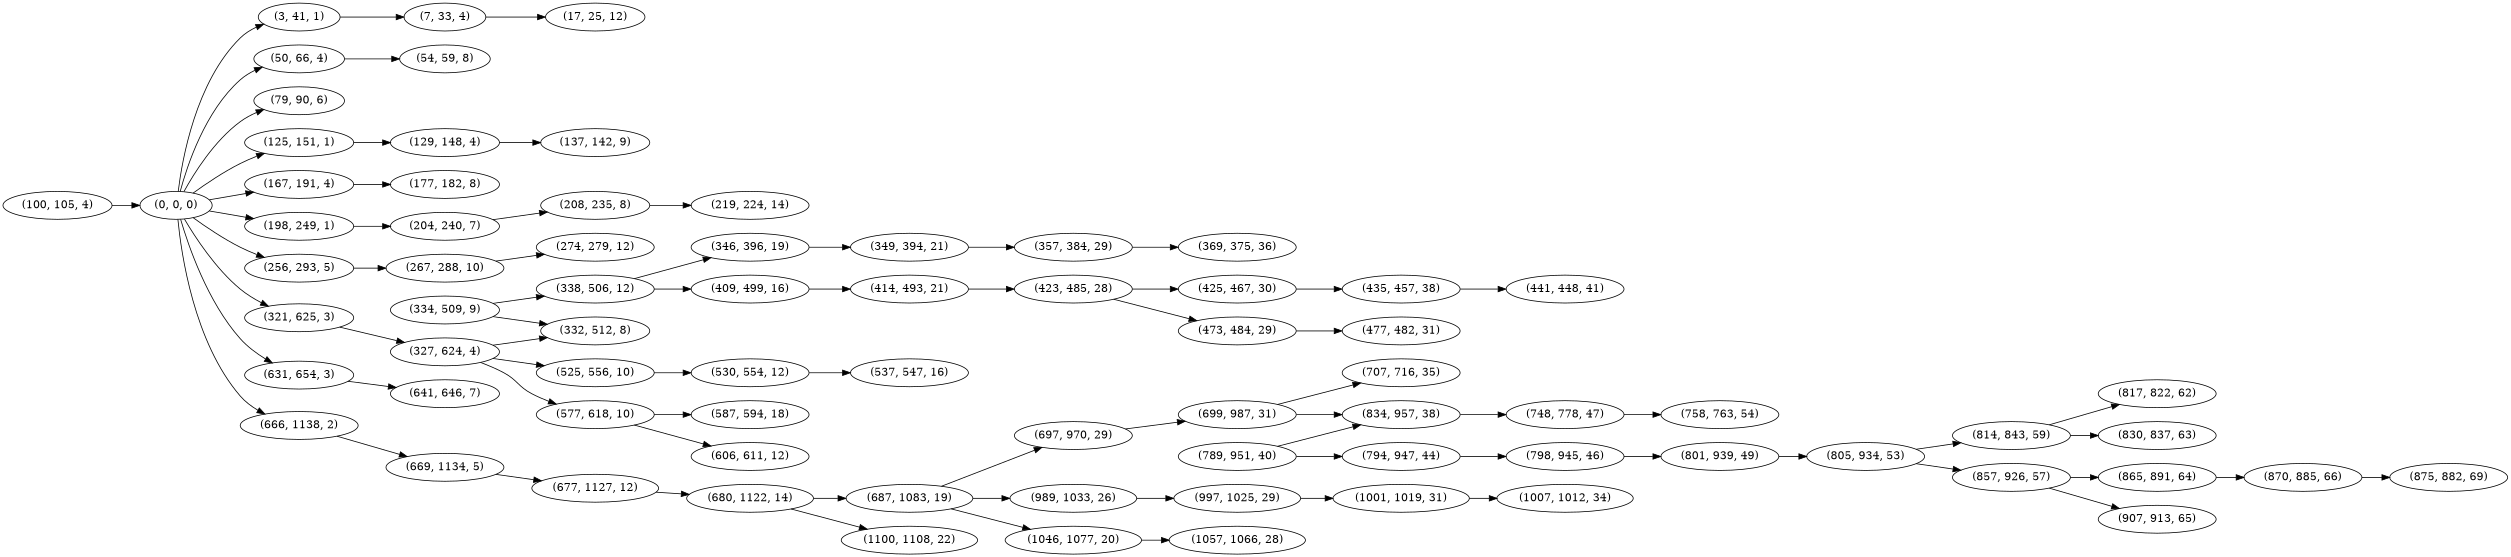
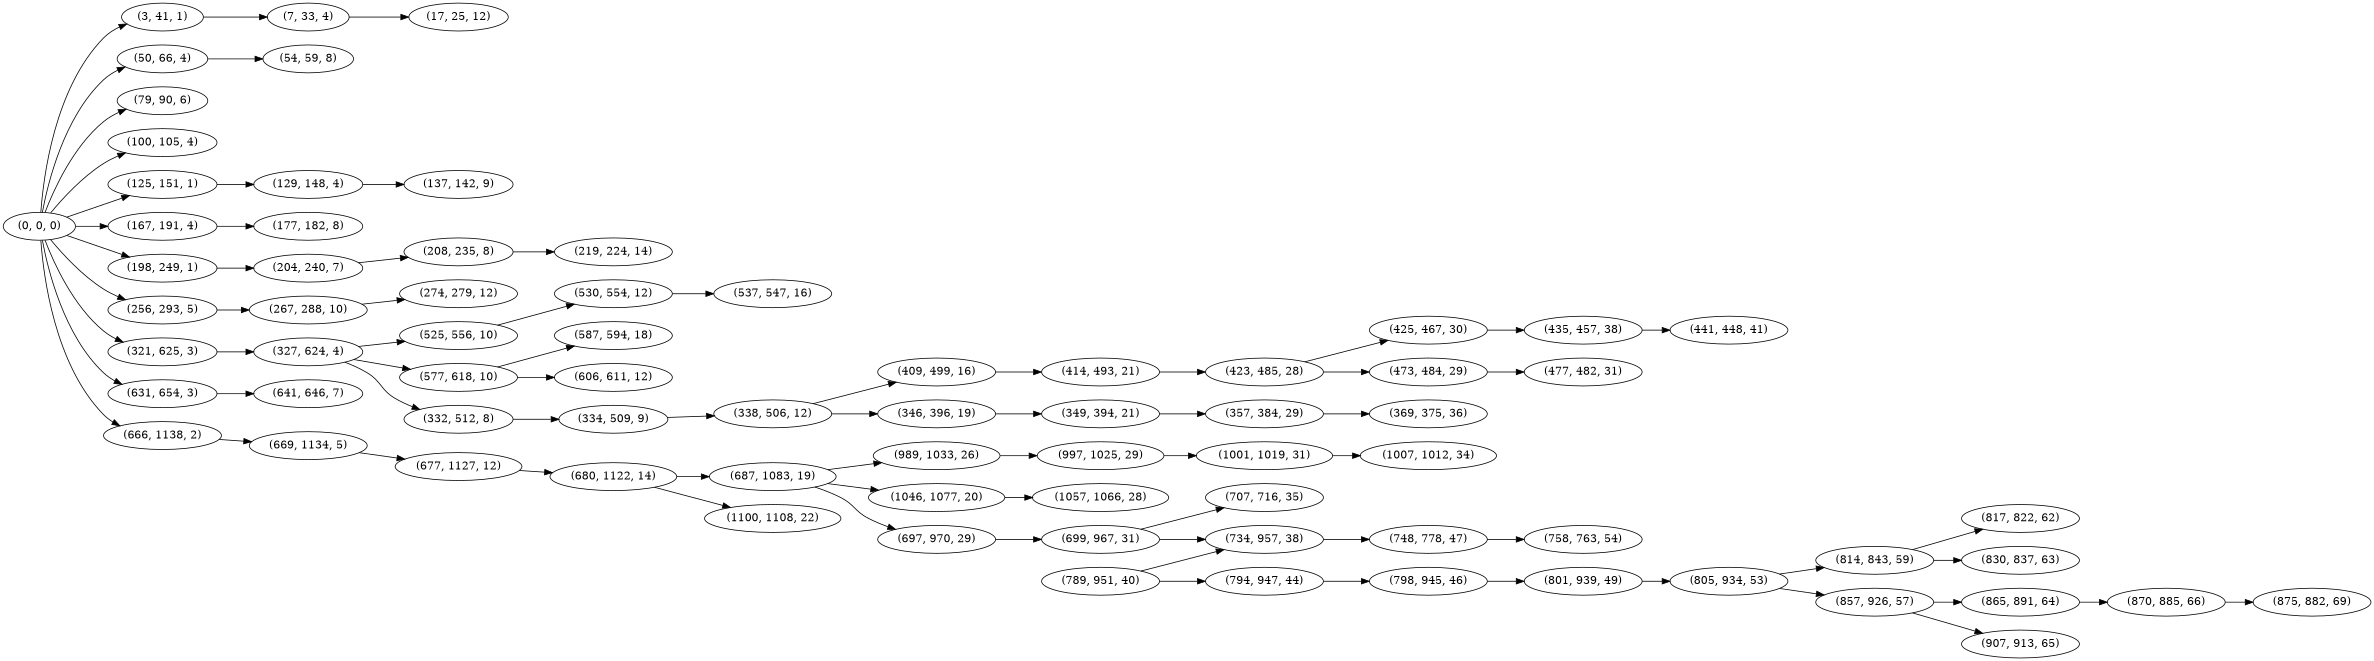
(122, 205) -> (81, 181)
(516, 320) -> (532, 419)
(1237, 415) -> (1100, 539)
(1401, 415) -> (1264, 539)
